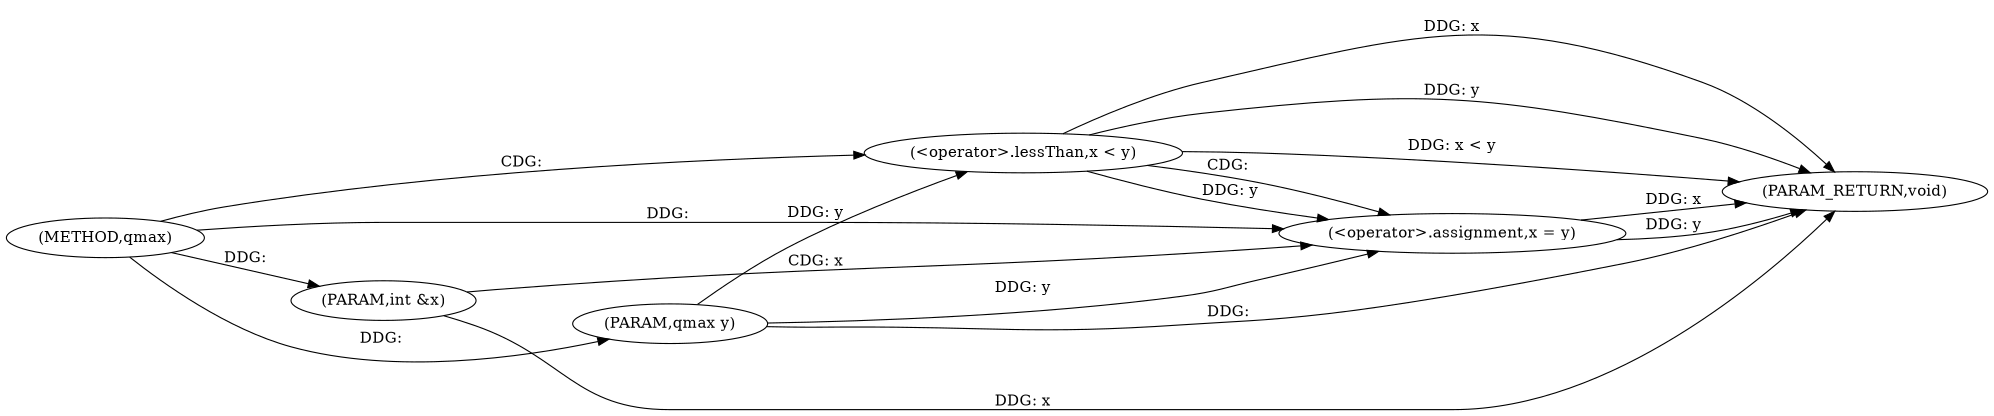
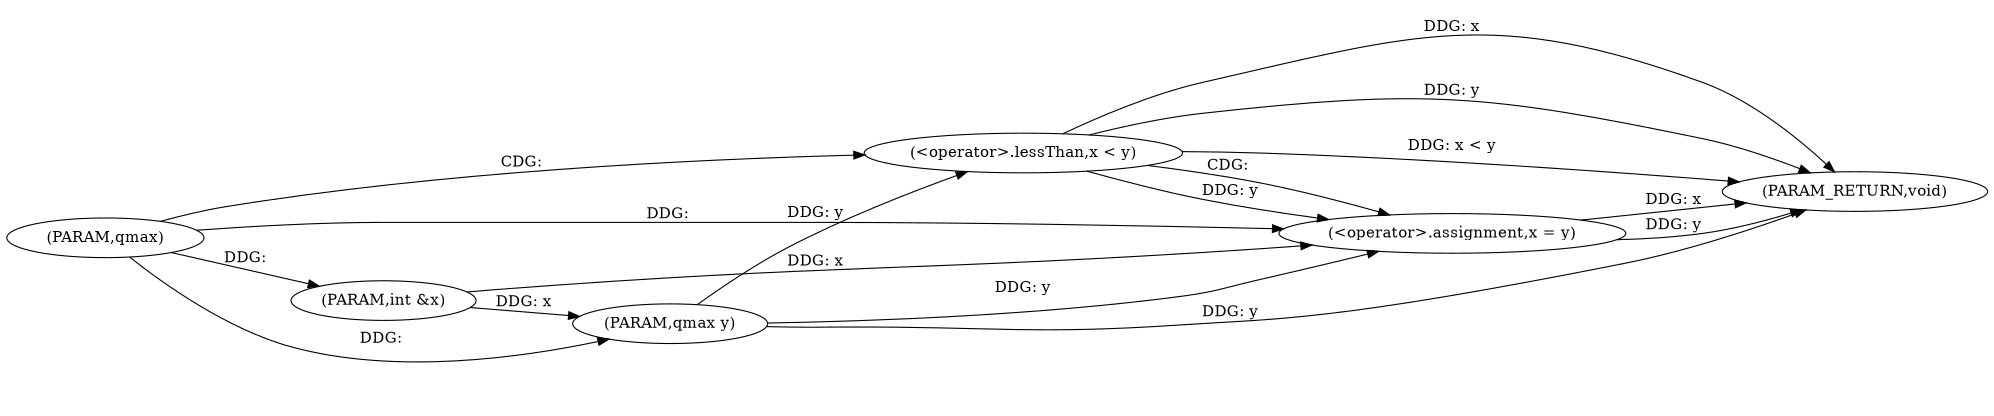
(105, 238) -> (105, 238)
(816, 261) -> (816, 261)
(1231, 312) -> (1231, 312)
(1152, 410) -> (519, 312)
